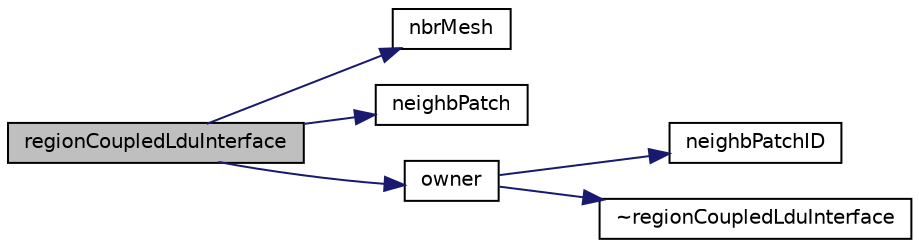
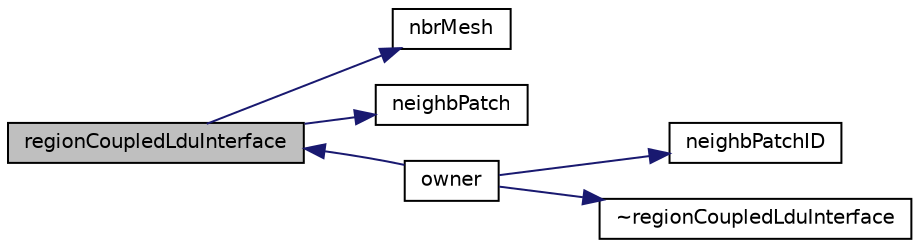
(301, 175) -> (365, 157)
